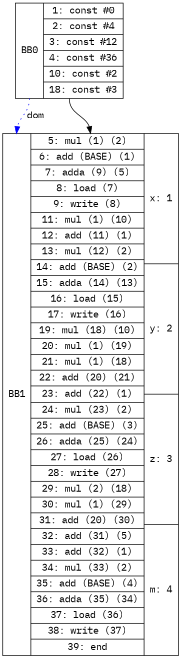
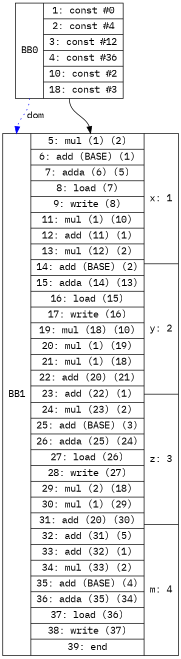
(87, 173) -> (87, 173)
